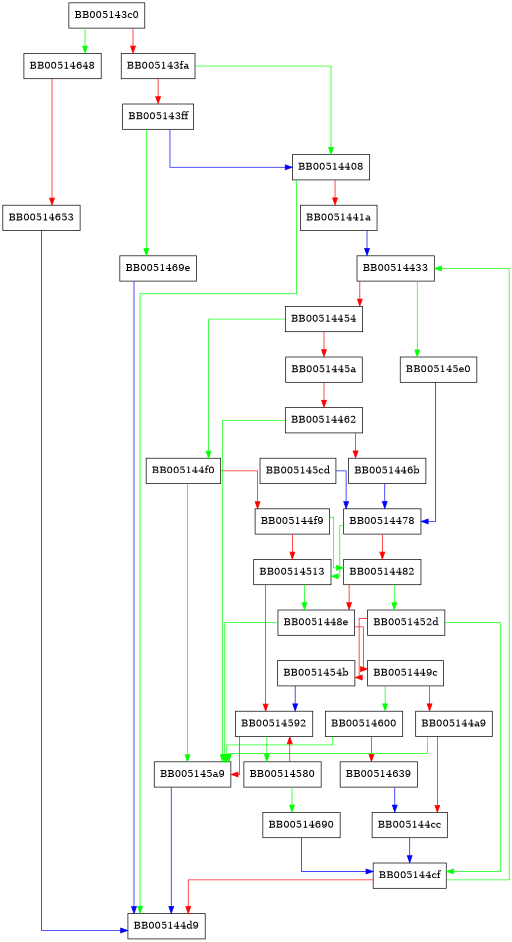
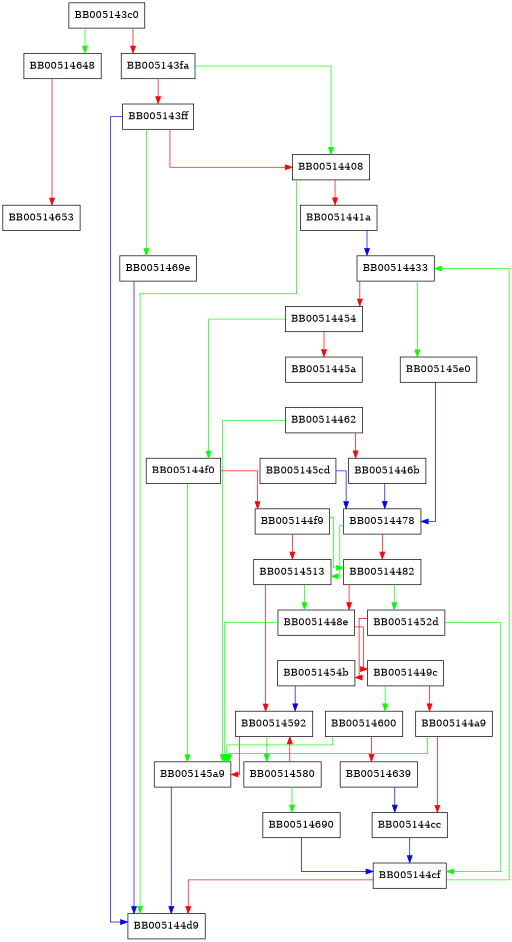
(209, 167) -> (209, 167)
(324, 391) -> none
(41, 620) -> (111, 518)
